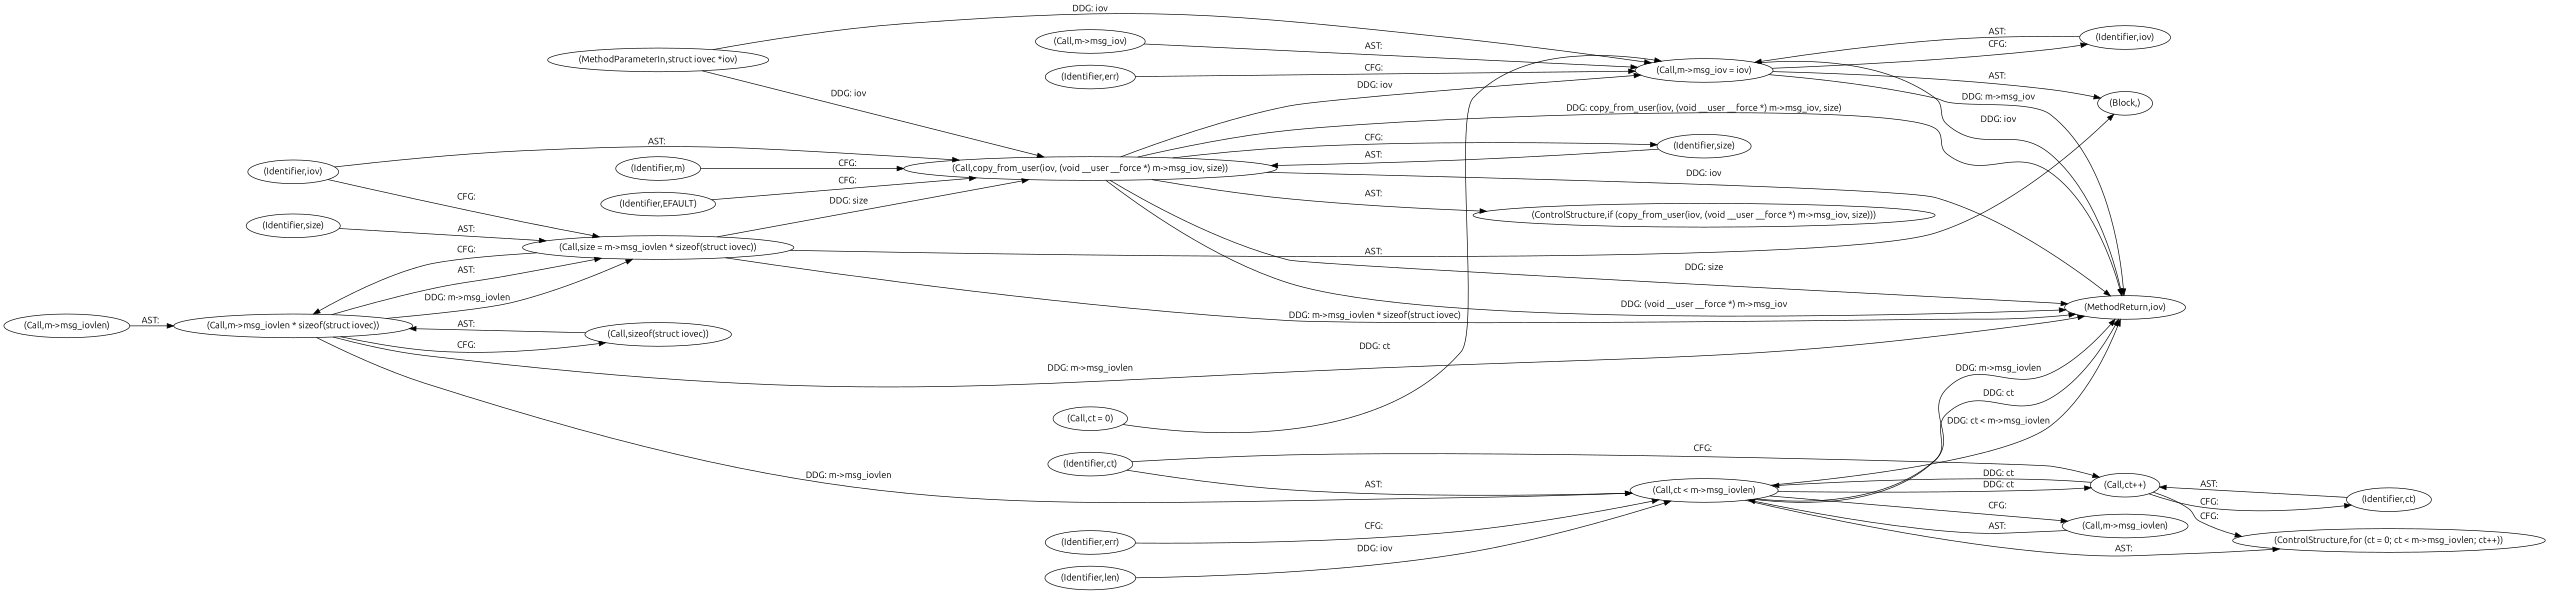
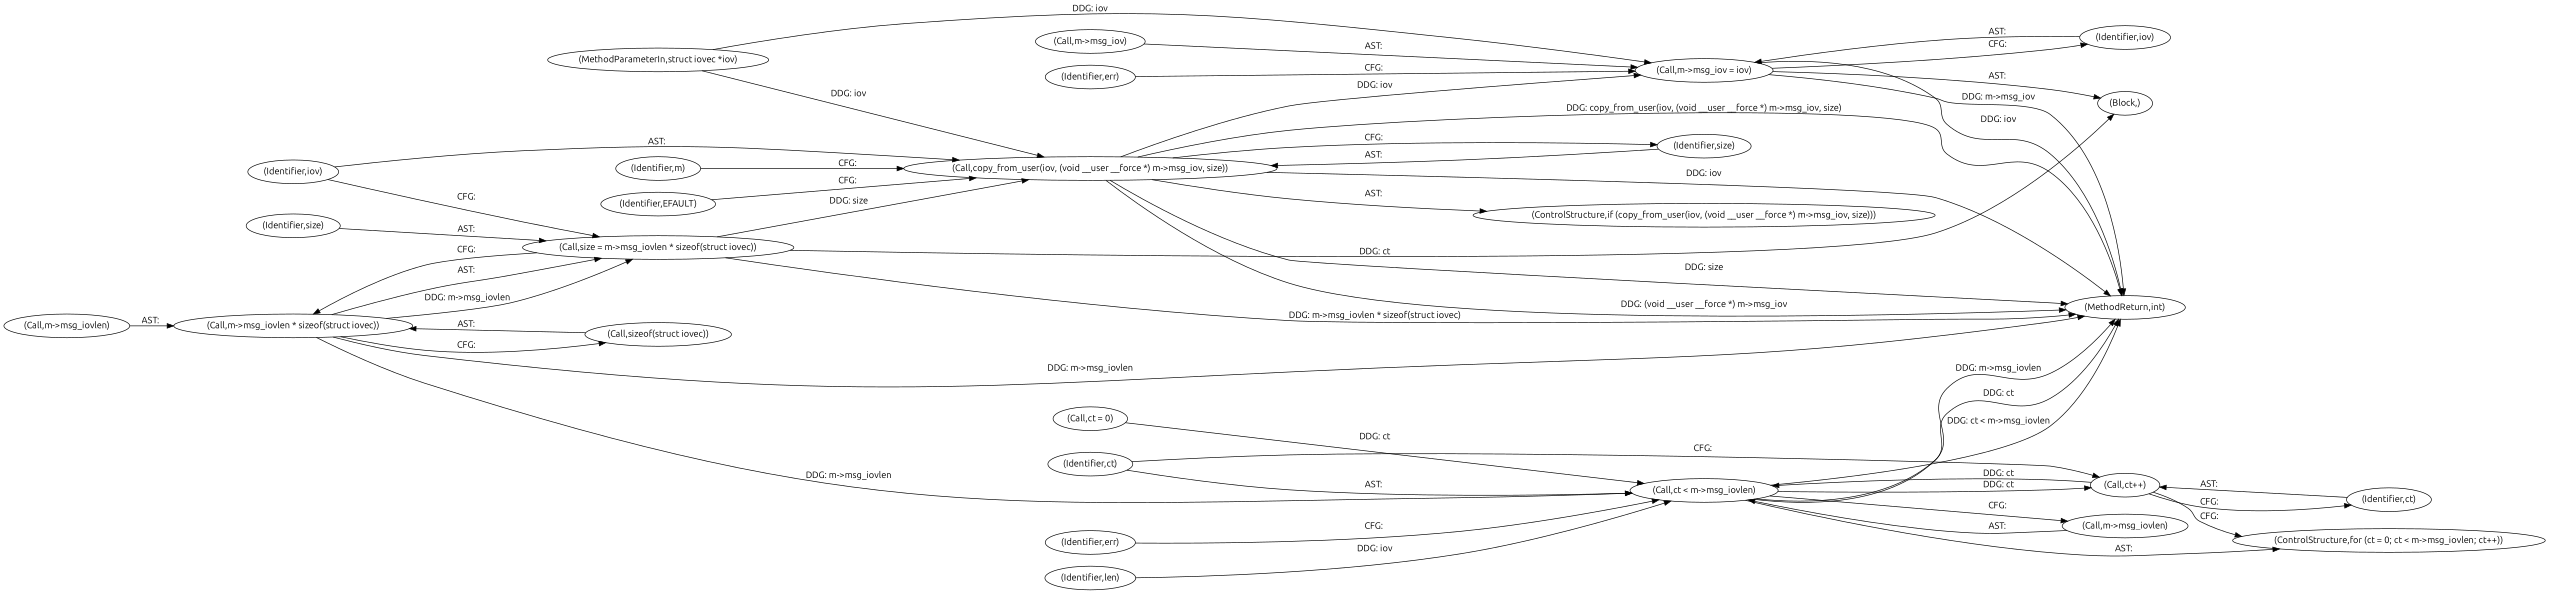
(1375, 252) -> (1375, 252)
(2125, 307) -> (2125, 307)
(1467, 328) -> (1356, 450)
